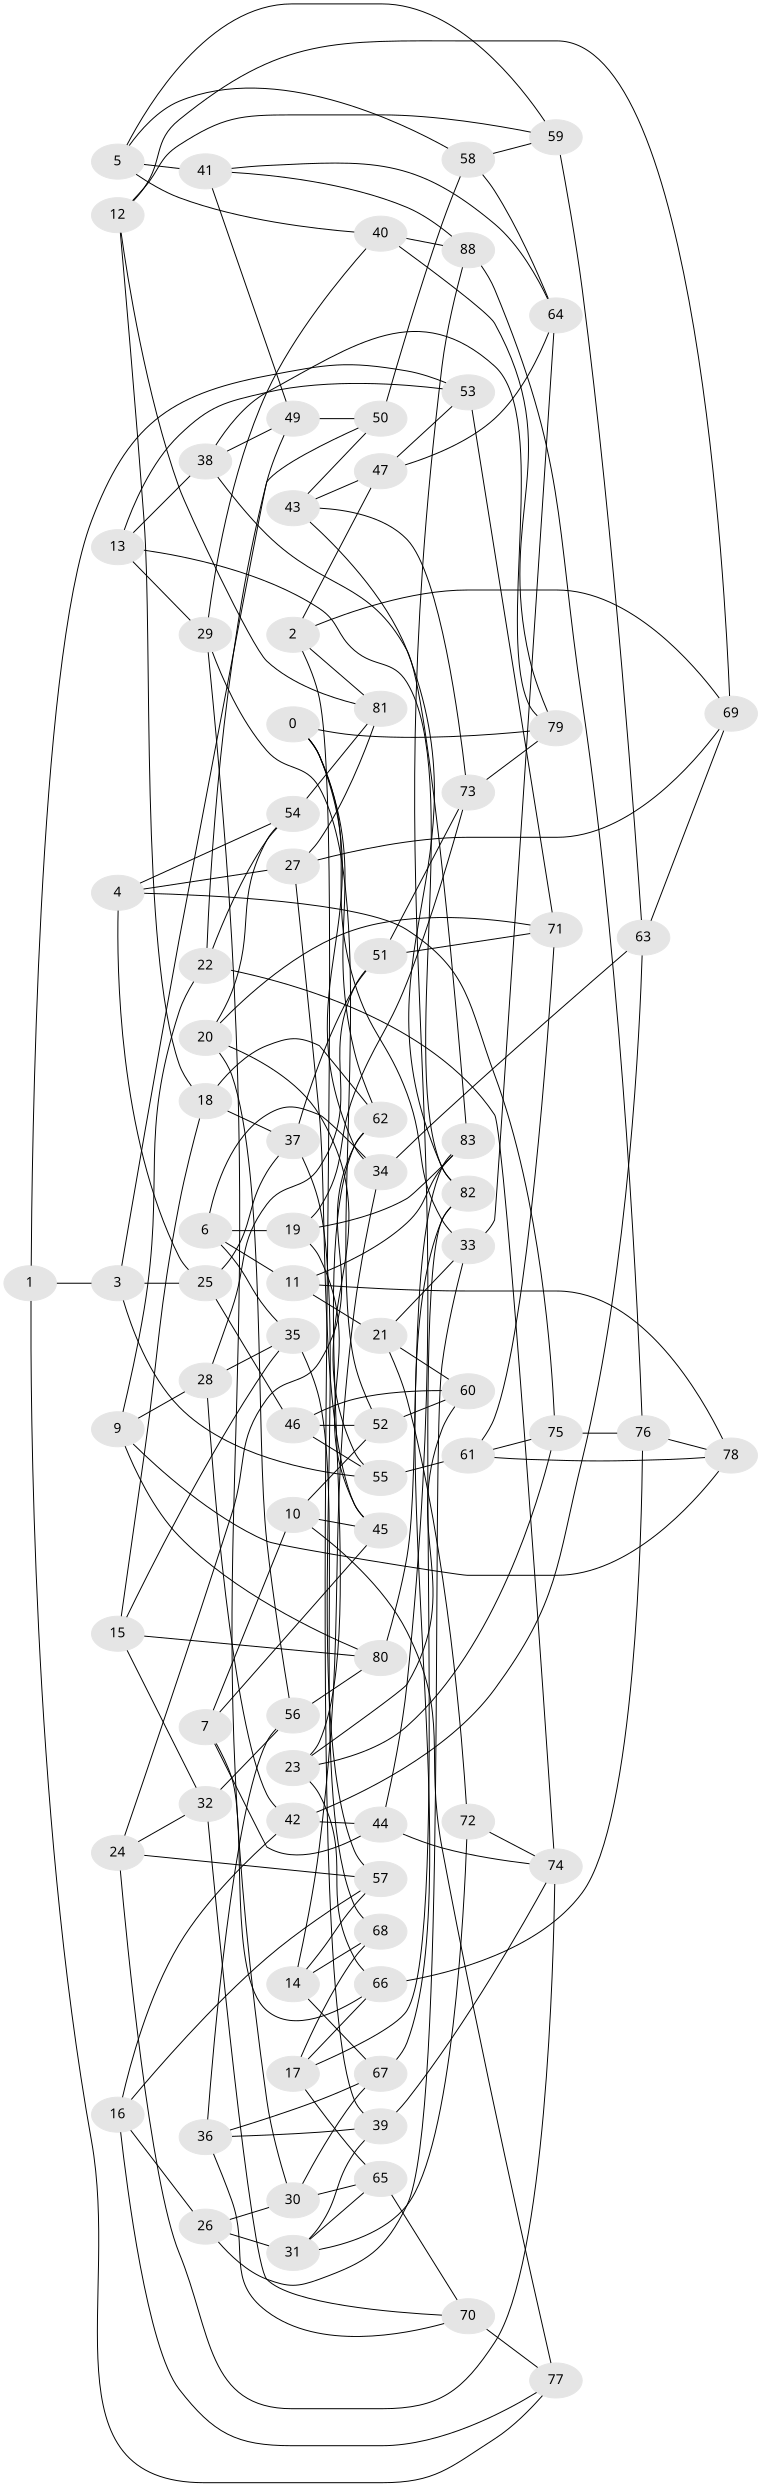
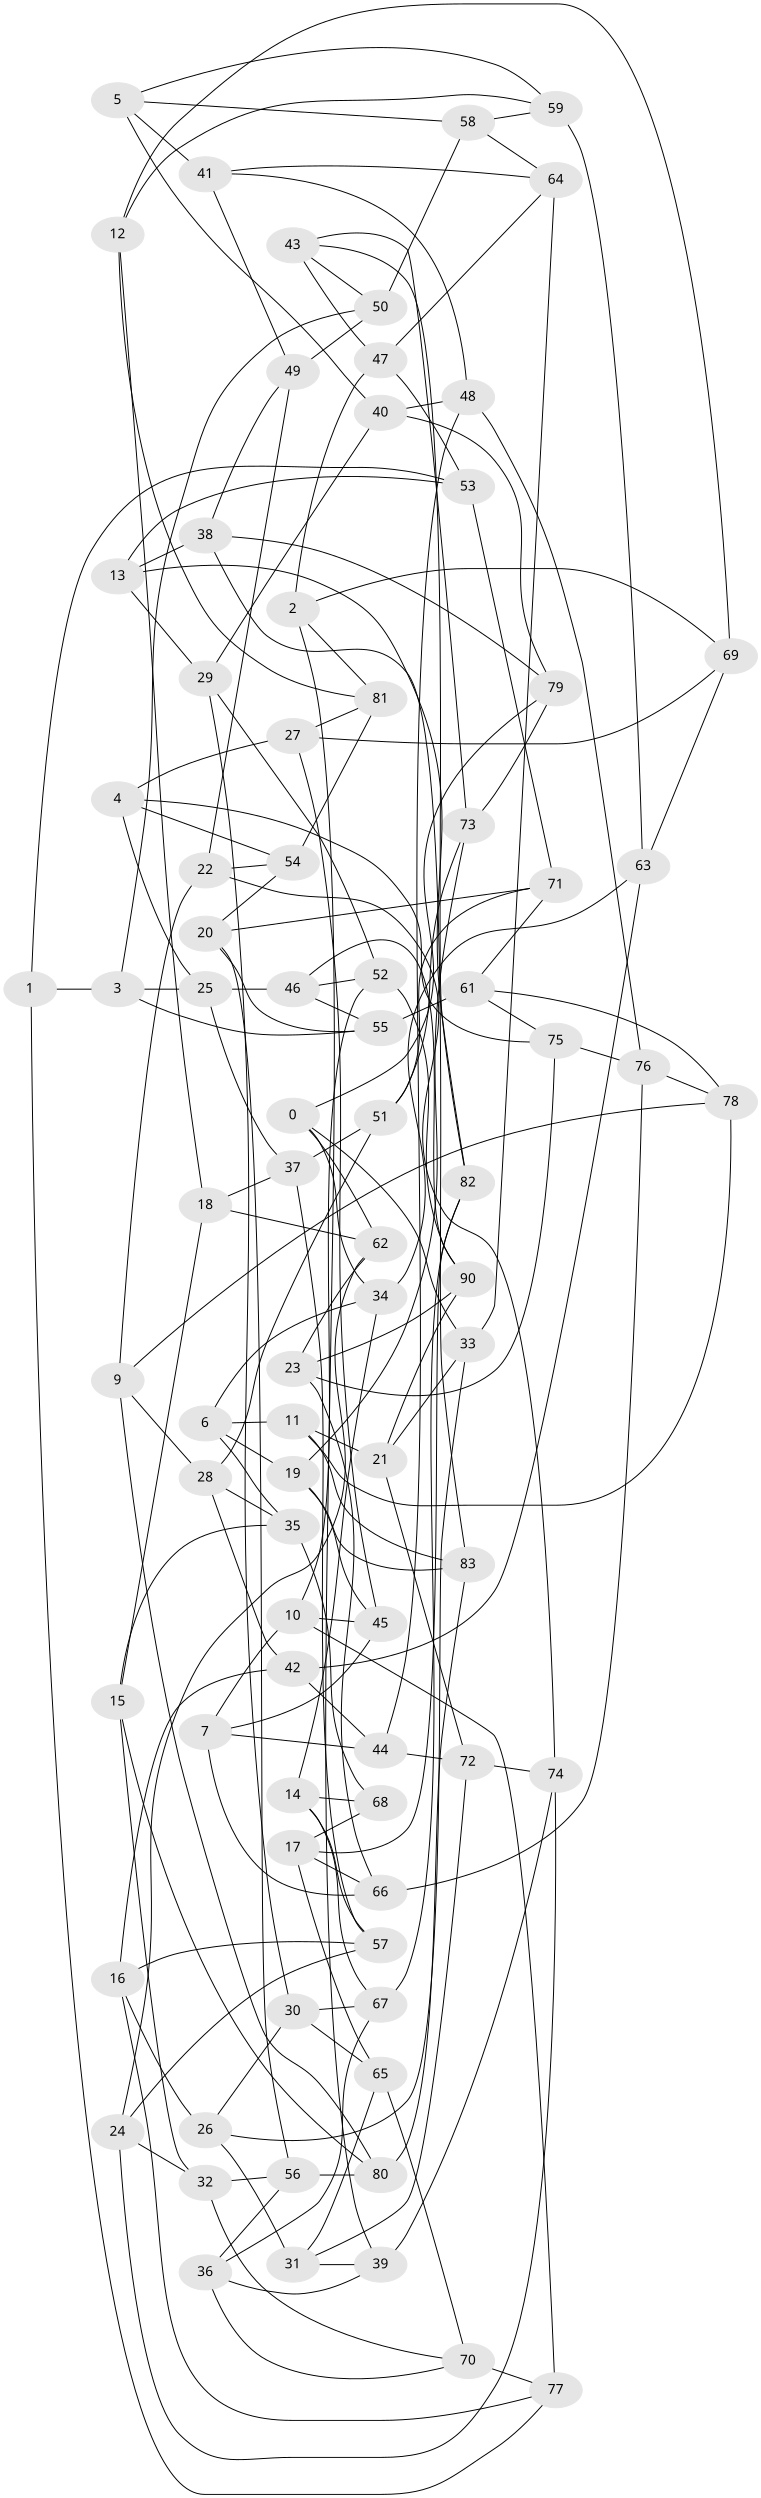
(468, 250) -> (468, 397)
(468, 1391) -> (468, 1279)
(459, 1852) -> (419, 1756)
